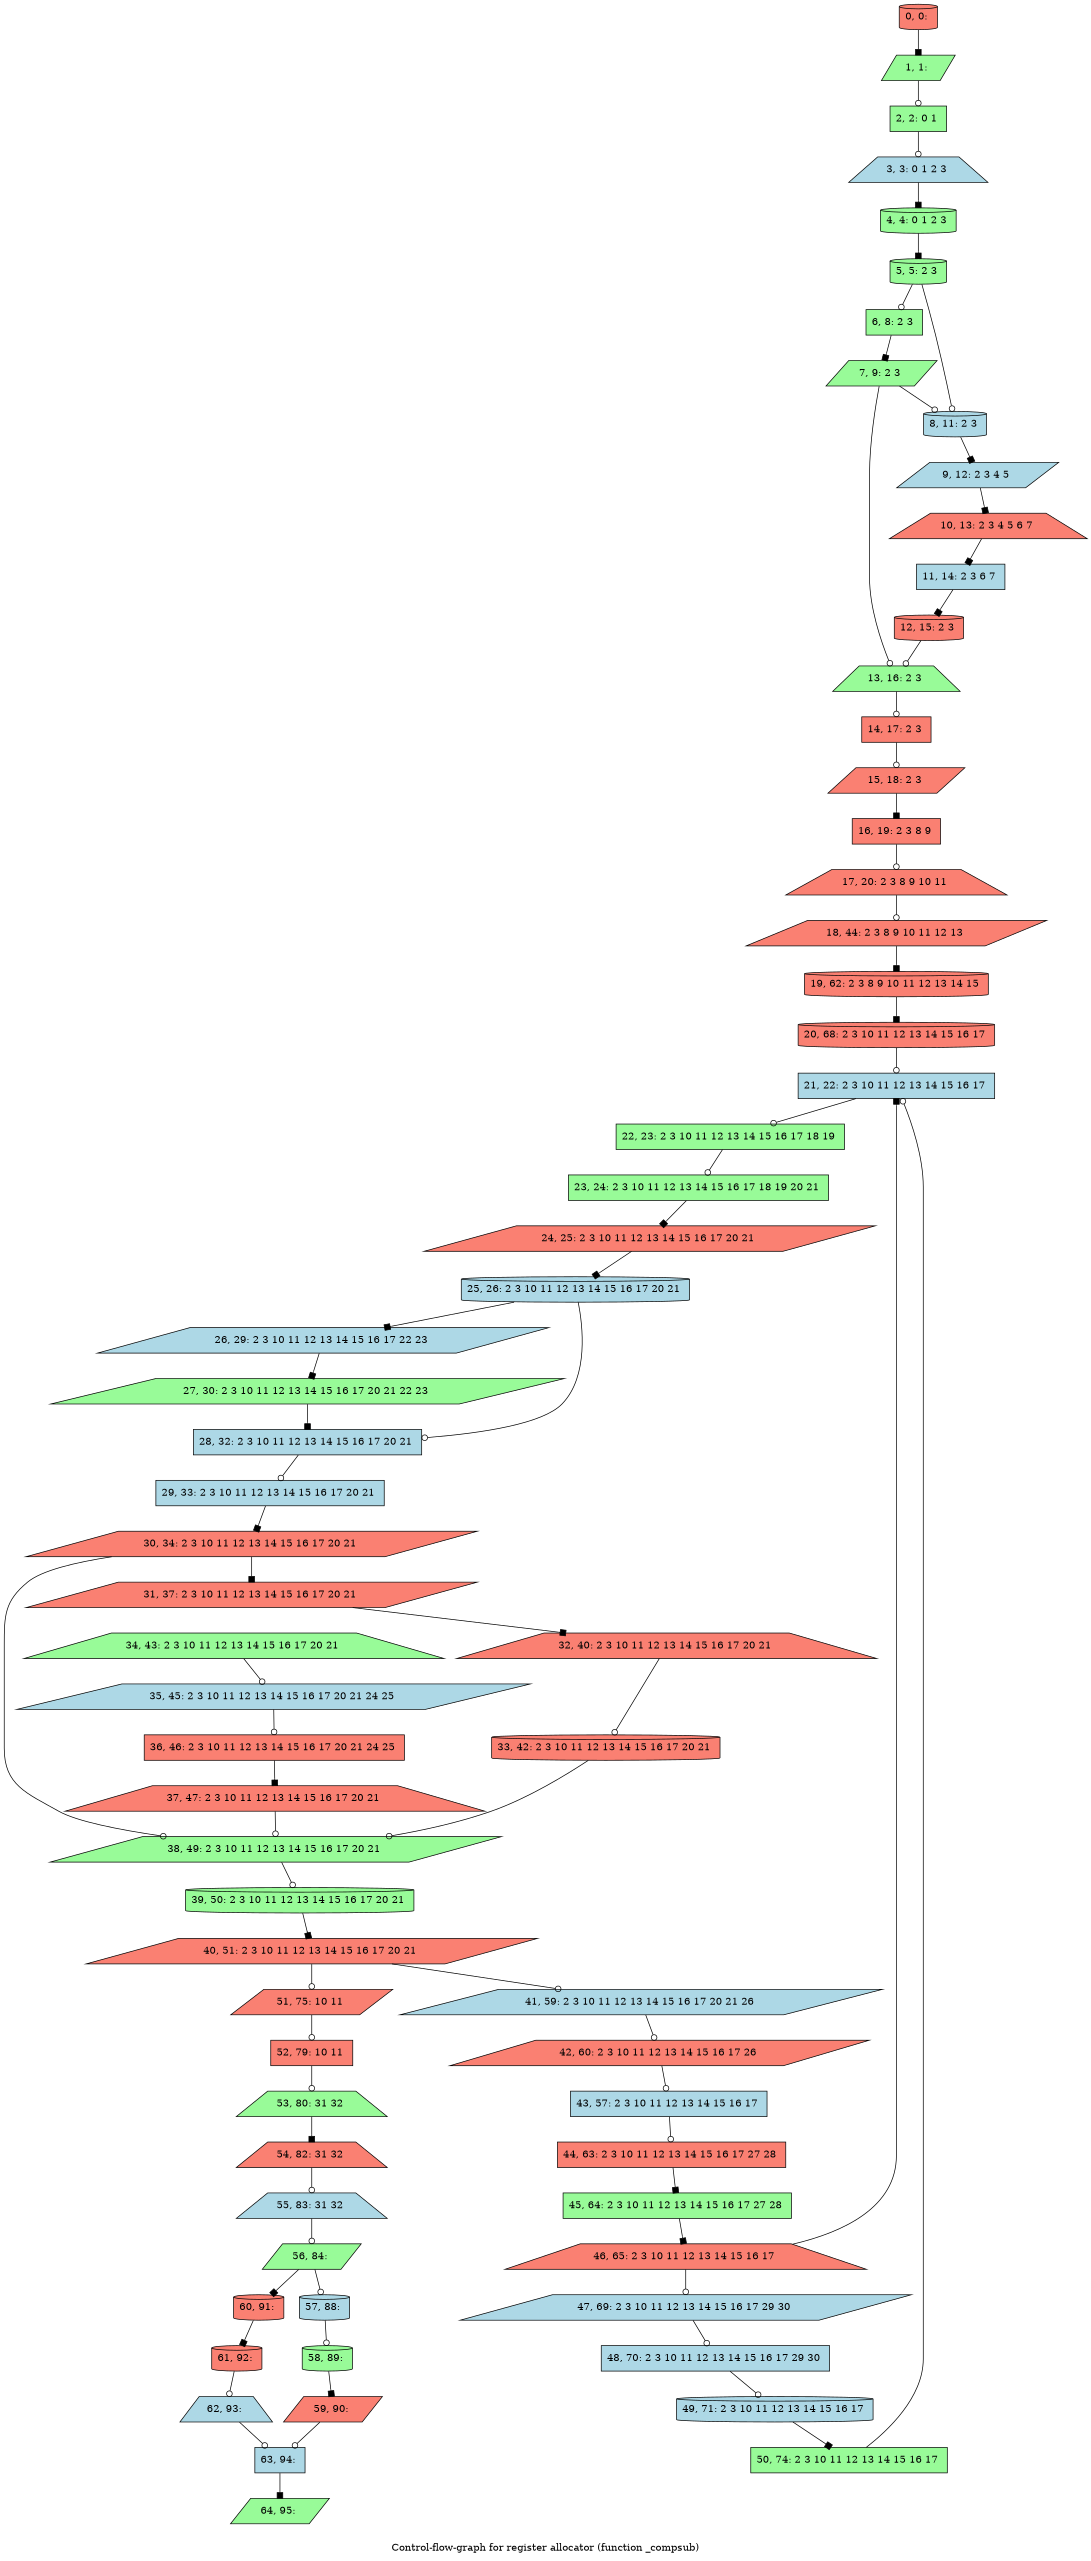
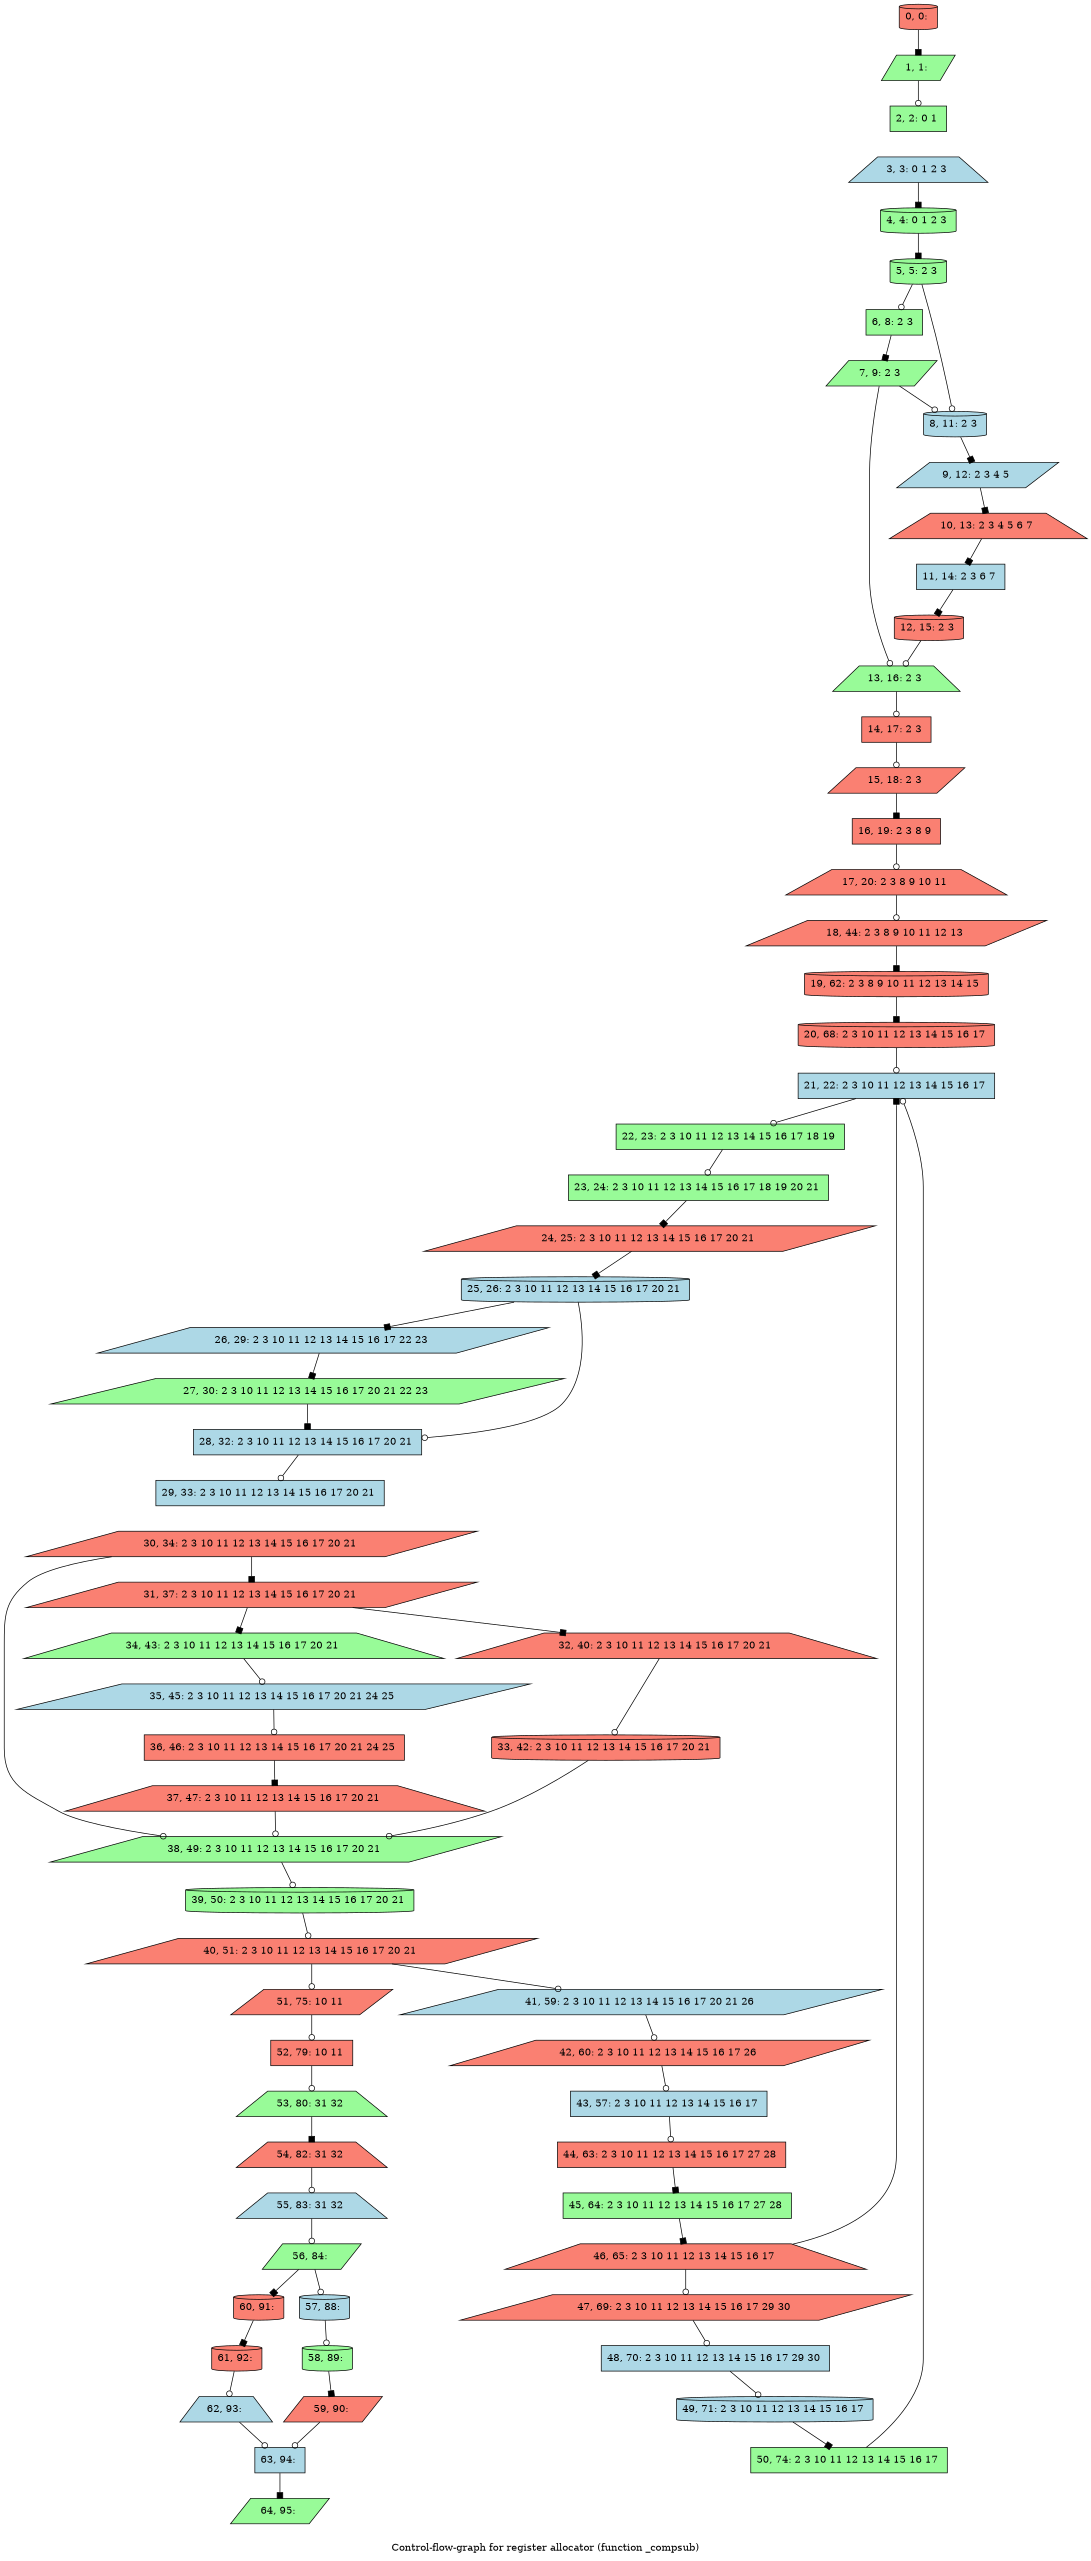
(918, 141) -> none
(262, 1515) -> none
none -> (244, 1617)
(305, 1923) -> (305, 1923)
(686, 2307) -> (686, 2307)
